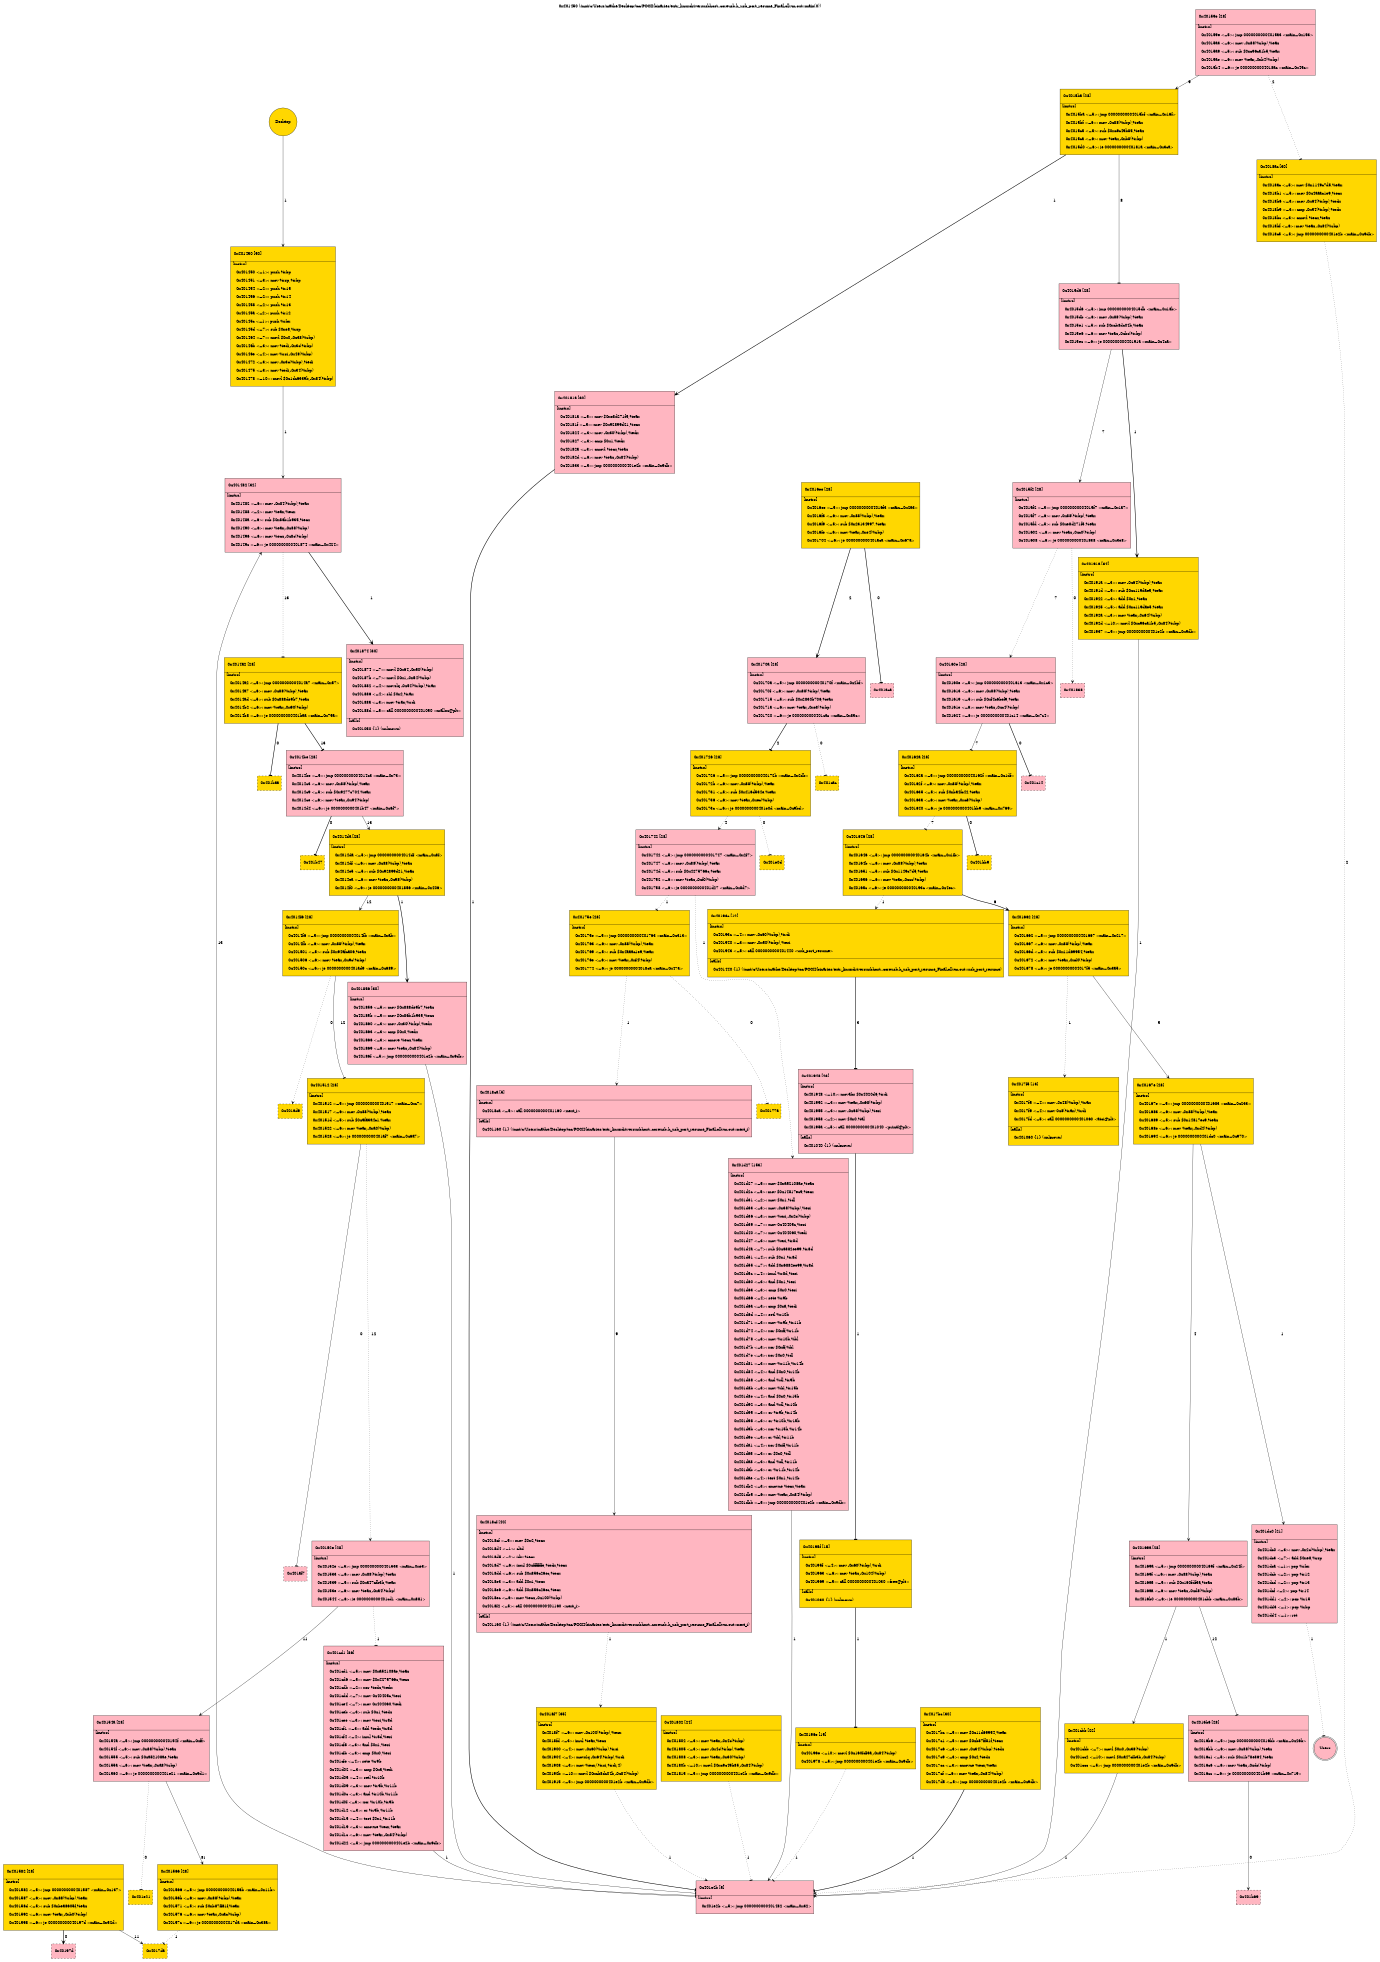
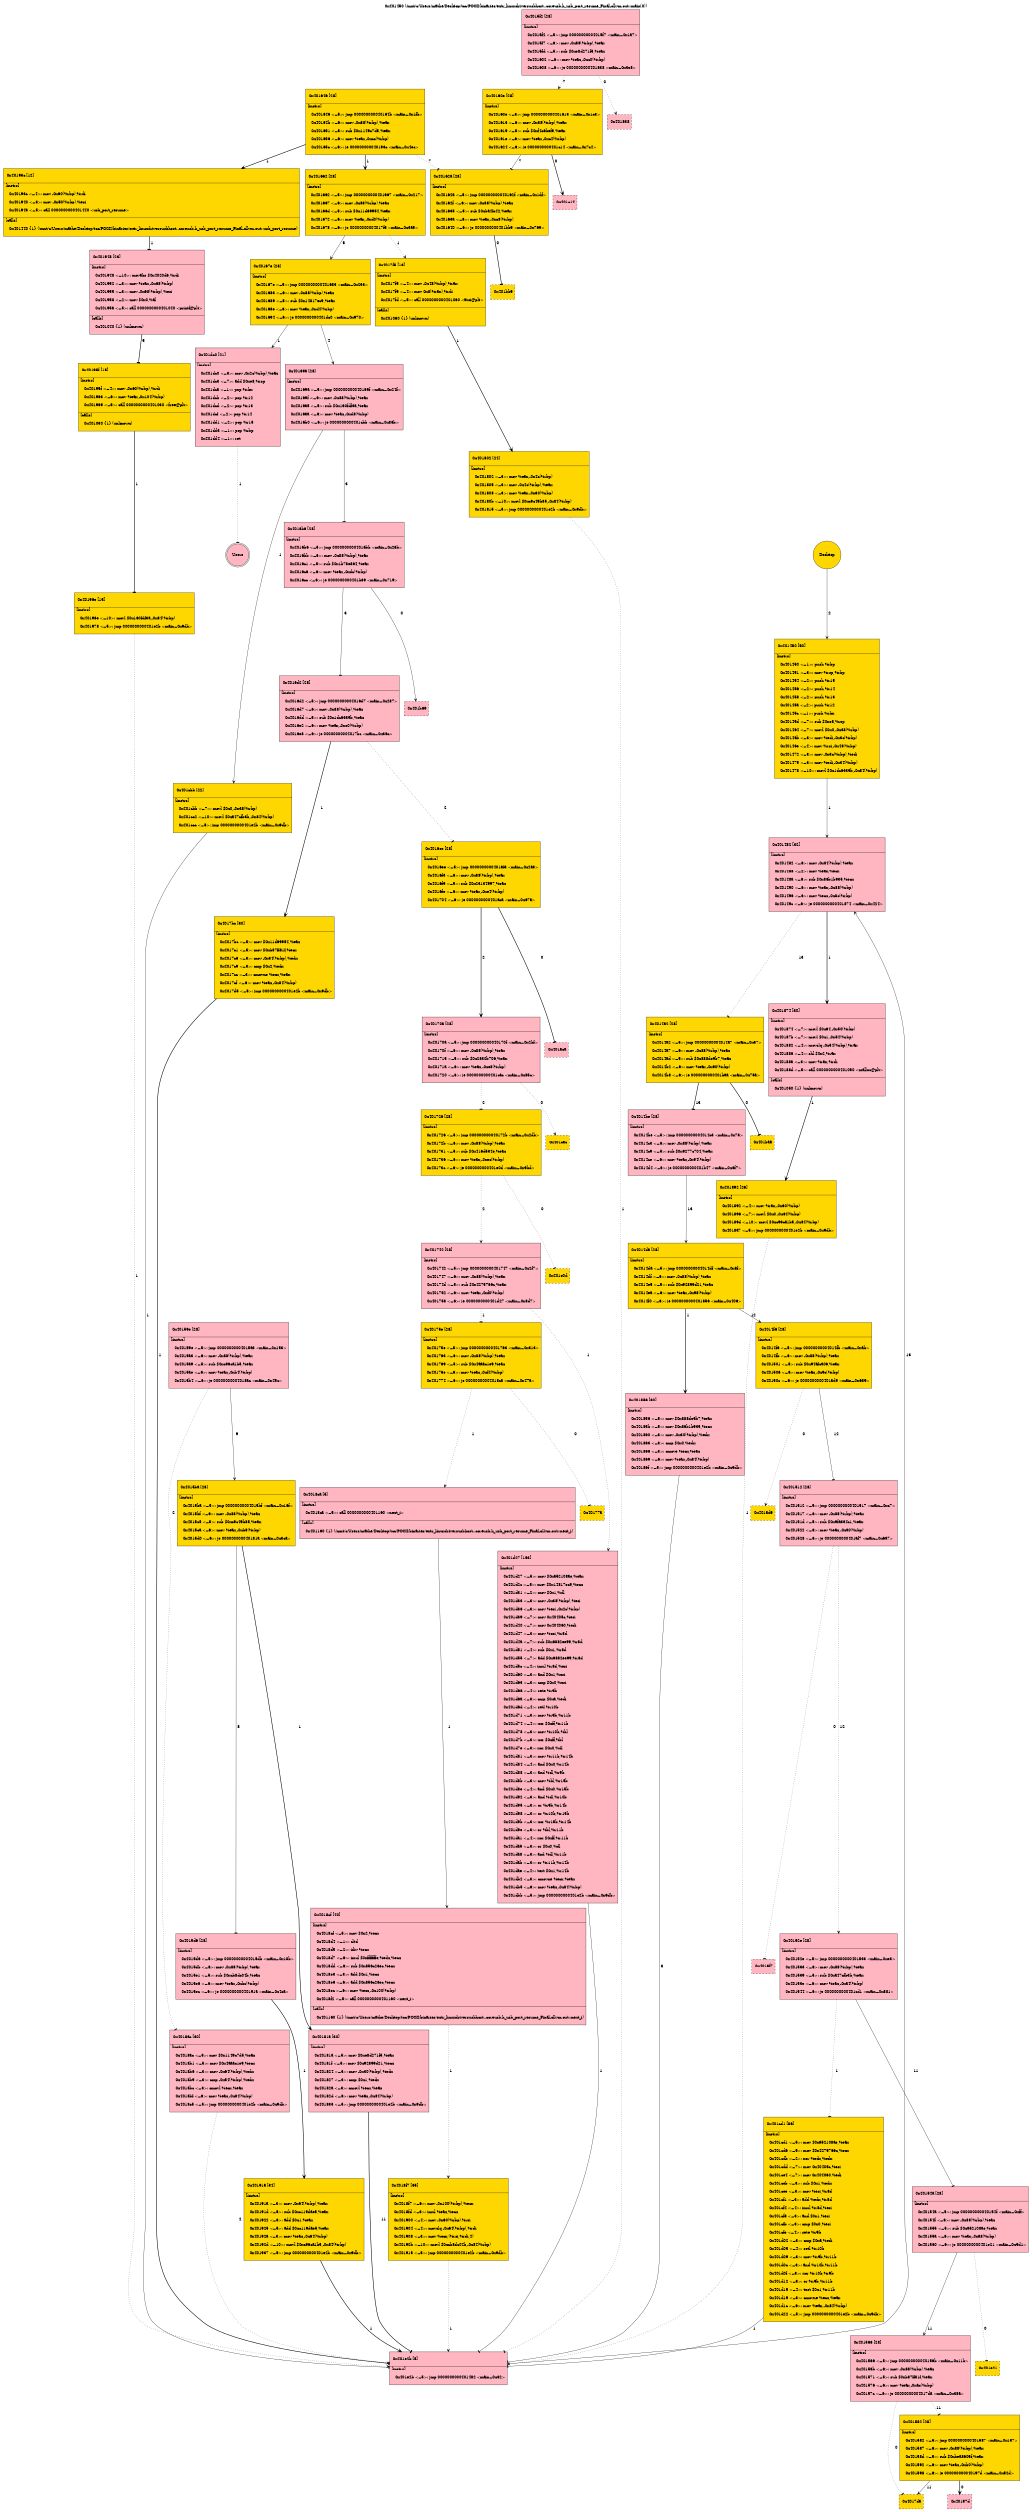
(285, 201) -> (829, 613)
(1317, 201) -> (230, 2071)
none -> (479, 388)
(1096, 415) -> none
(996, 690) -> (543, 122)
none -> (339, 709)
(779, 736) -> (481, 1096)
(820, 749) -> (541, 1106)
(1019, 749) -> (557, 174)
(930, 822) -> (427, 162)
(725, 823) -> (483, 1209)
(312, 863) -> none
(880, 901) -> (275, 156)
(472, 902) -> (383, 2219)
(994, 902) -> (367, 162)
(858, 1023) -> (151, 243)
(366, 1111) -> (839, 1513)
none -> (776, 1209)
(616, 1334) -> (449, 1727)
(858, 1334) -> (143, 341)
(329, 1355) -> (799, 1752)
(1098, 1363) -> (352, 2313)
(453, 1574) -> (661, 1966)
(1214, 1639) -> (346, 484)
(271, 1663) -> (902, 2088)
(792, 1696) -> (592, 2143)
(384, 1748) -> (824, 2219)
(814, 1827) -> (134, 1605)
(203, 1858) -> (929, 2329)
(218, 1897) -> (910, 2368)
(176, 1937) -> (896, 2448)
none -> (935, 2408)
